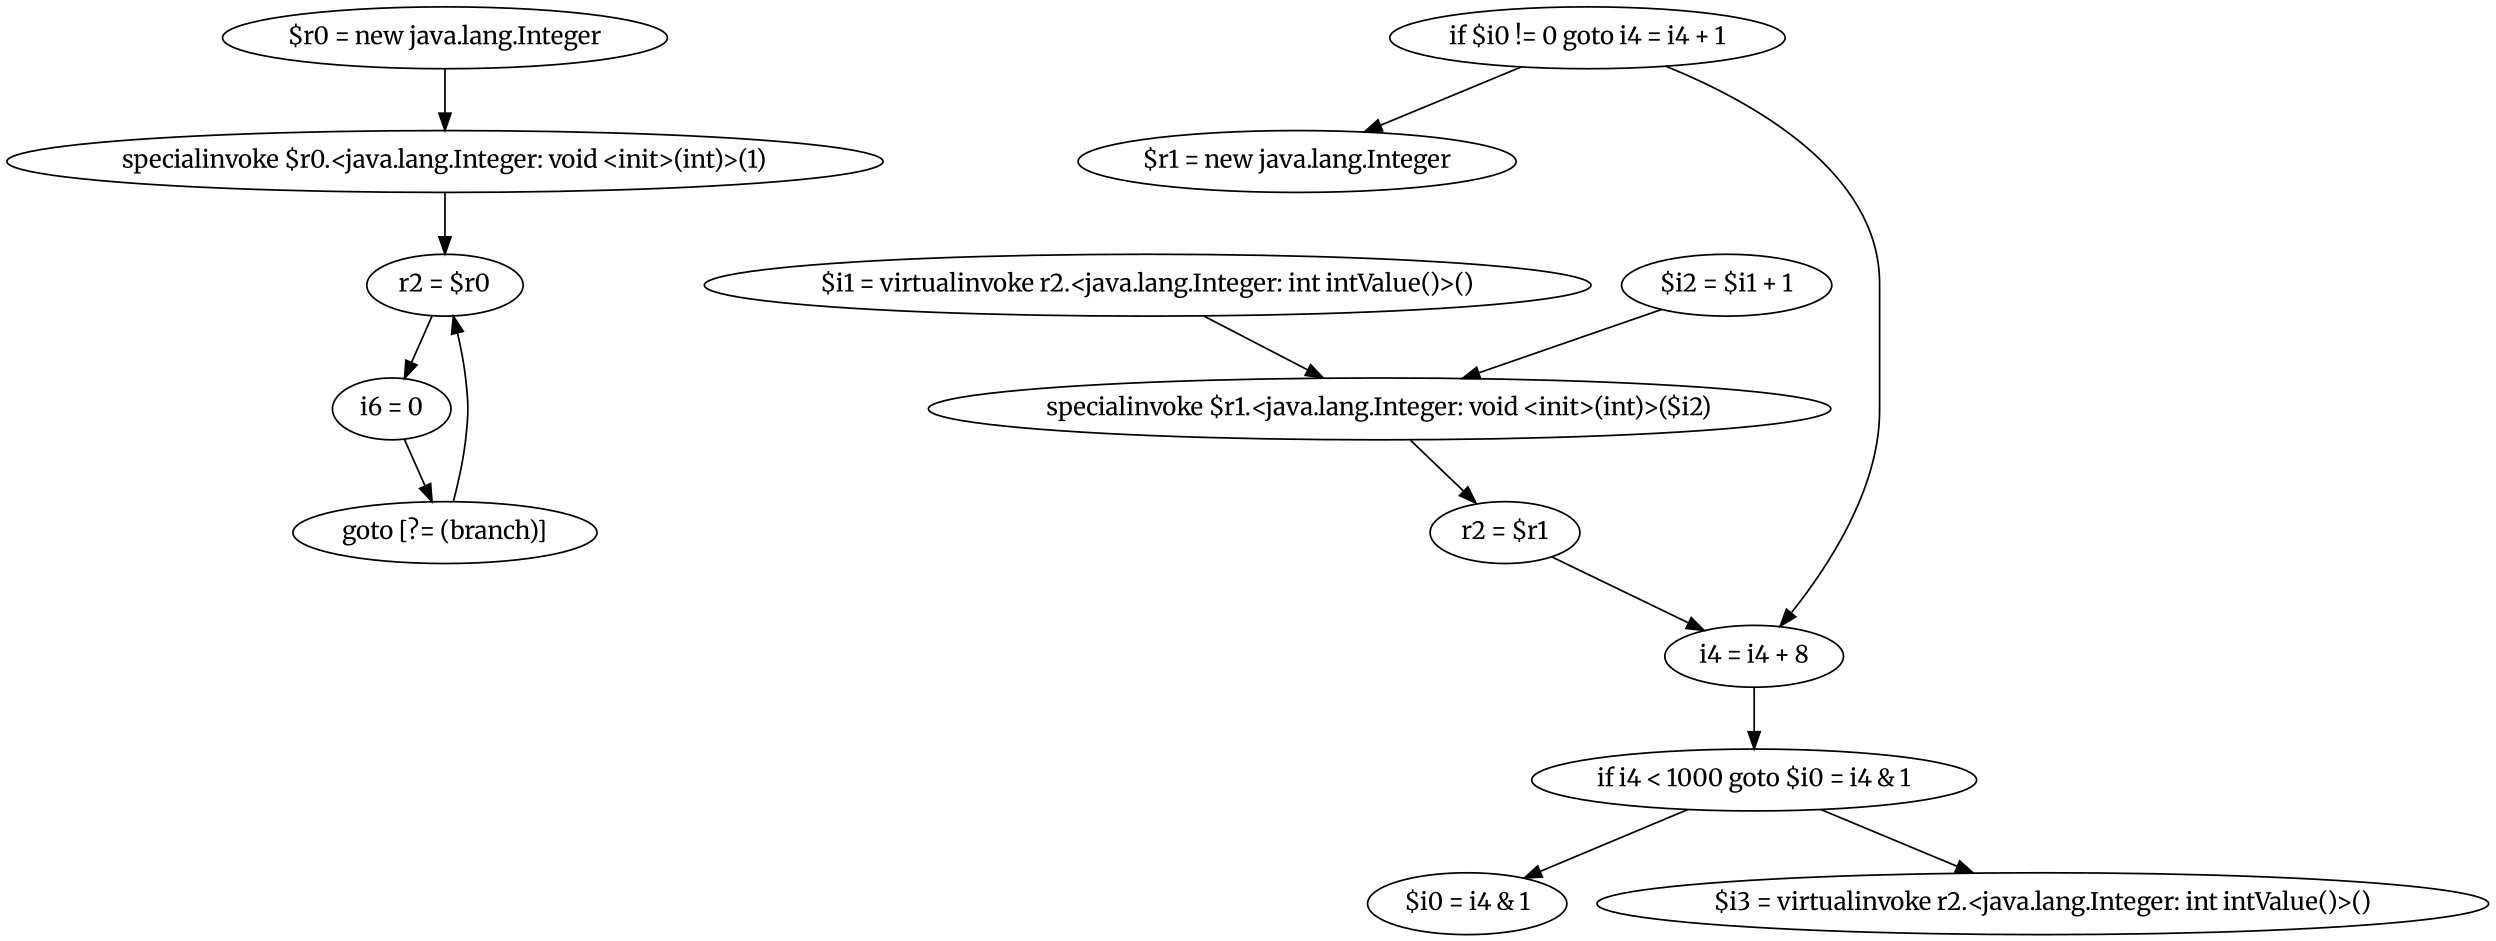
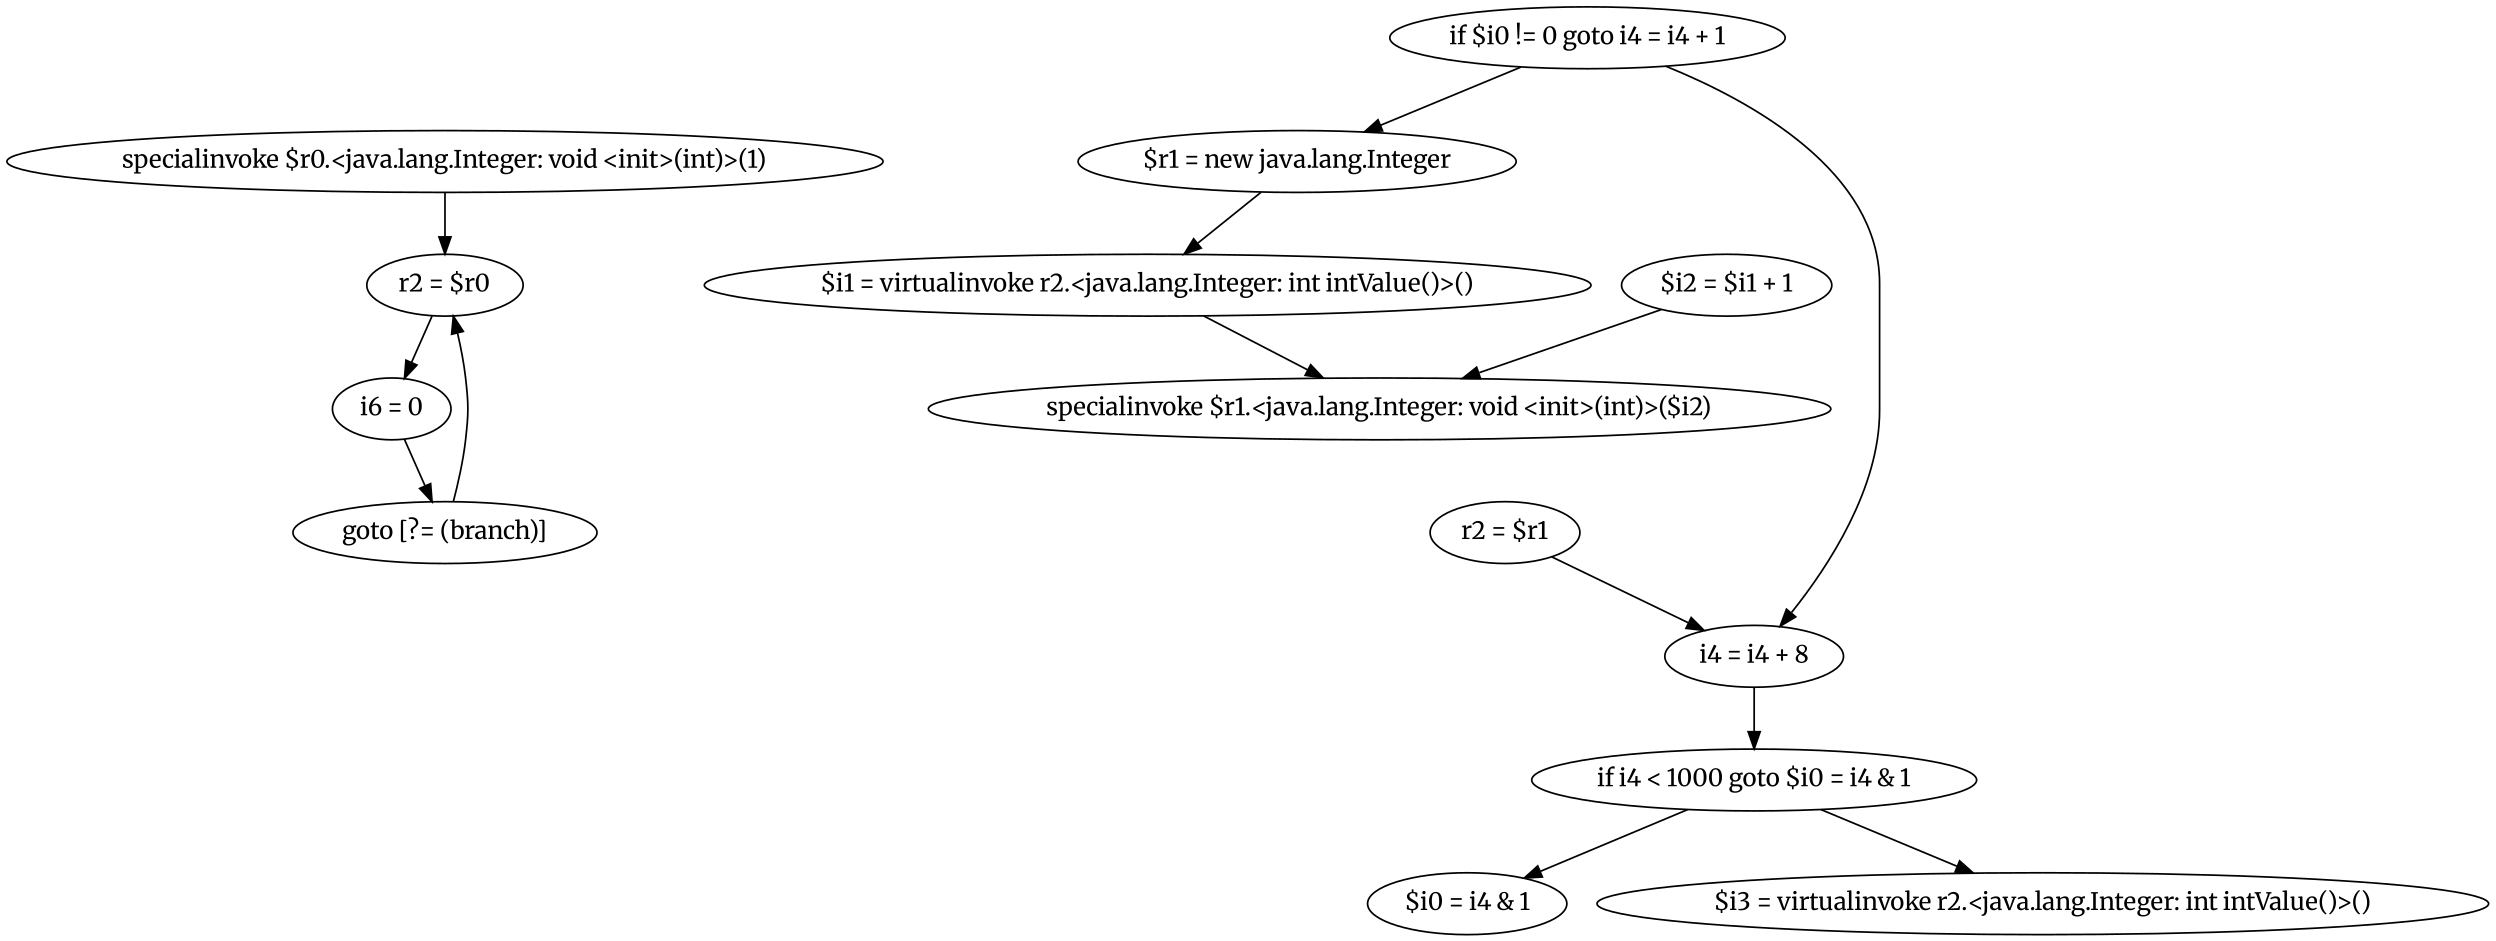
(445, 38) -> none
none -> (1229, 218)
(1437, 466) -> none
